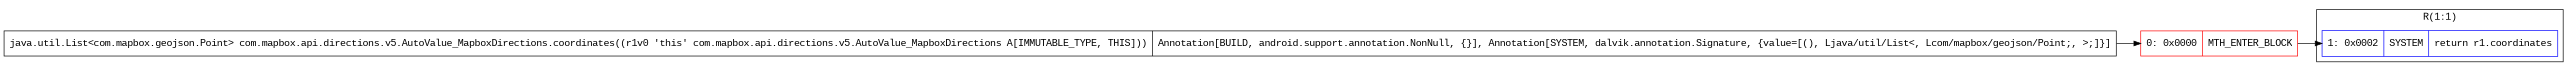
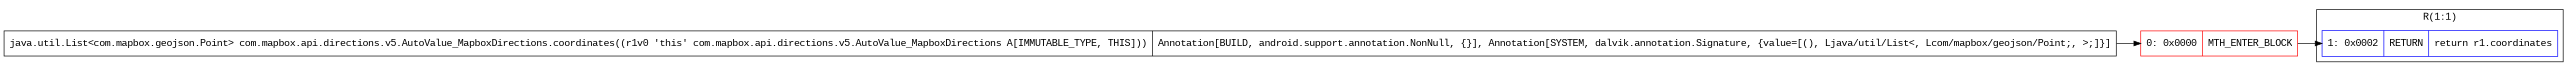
(2406, 43) -> (2406, 43)
